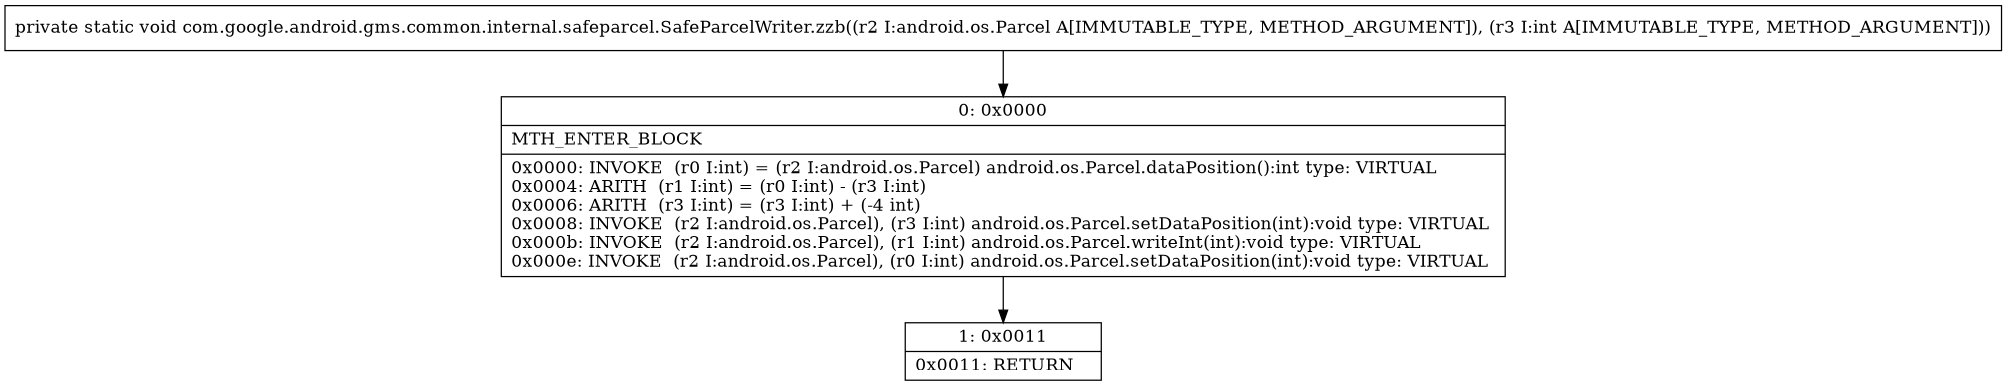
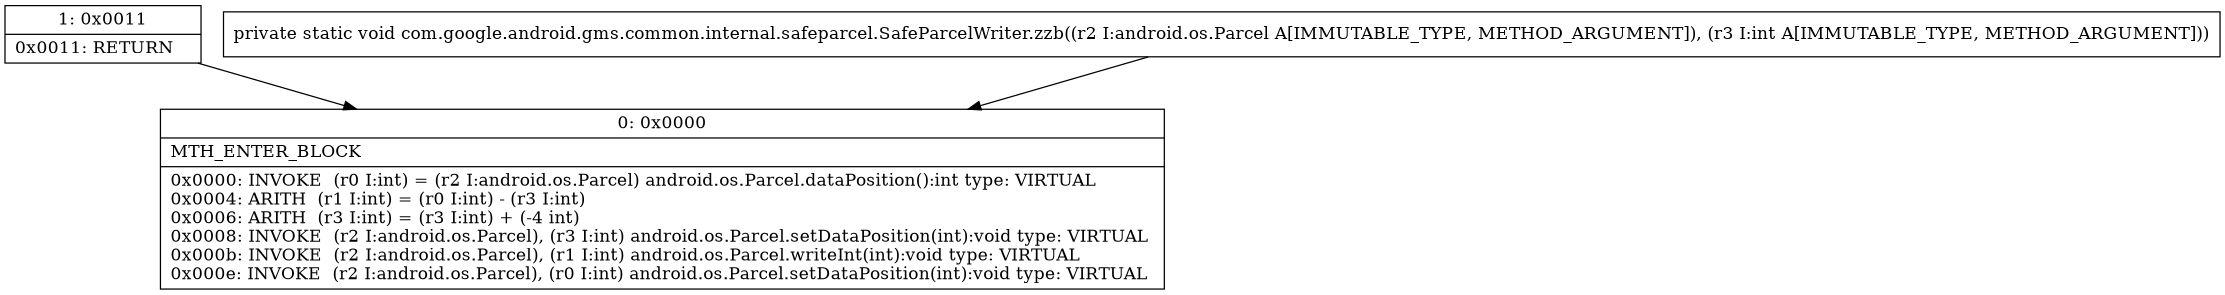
(1003, 293) -> (271, 84)
